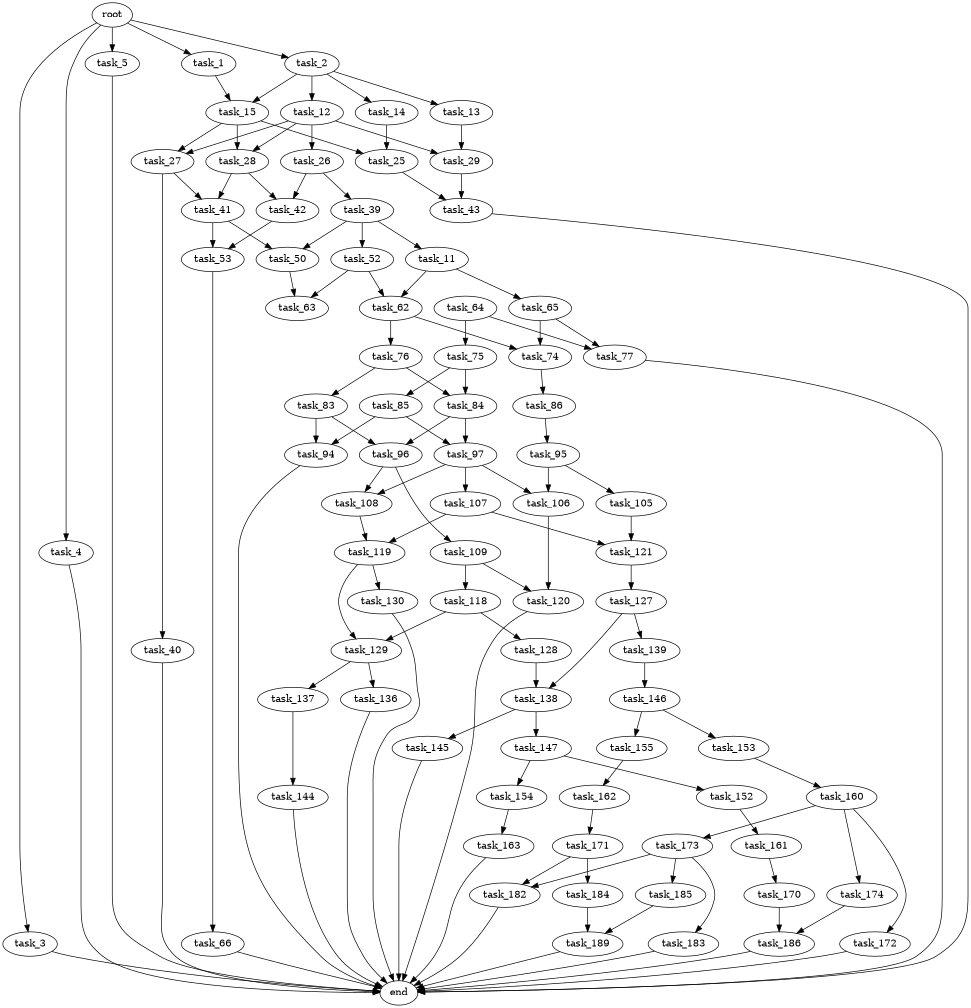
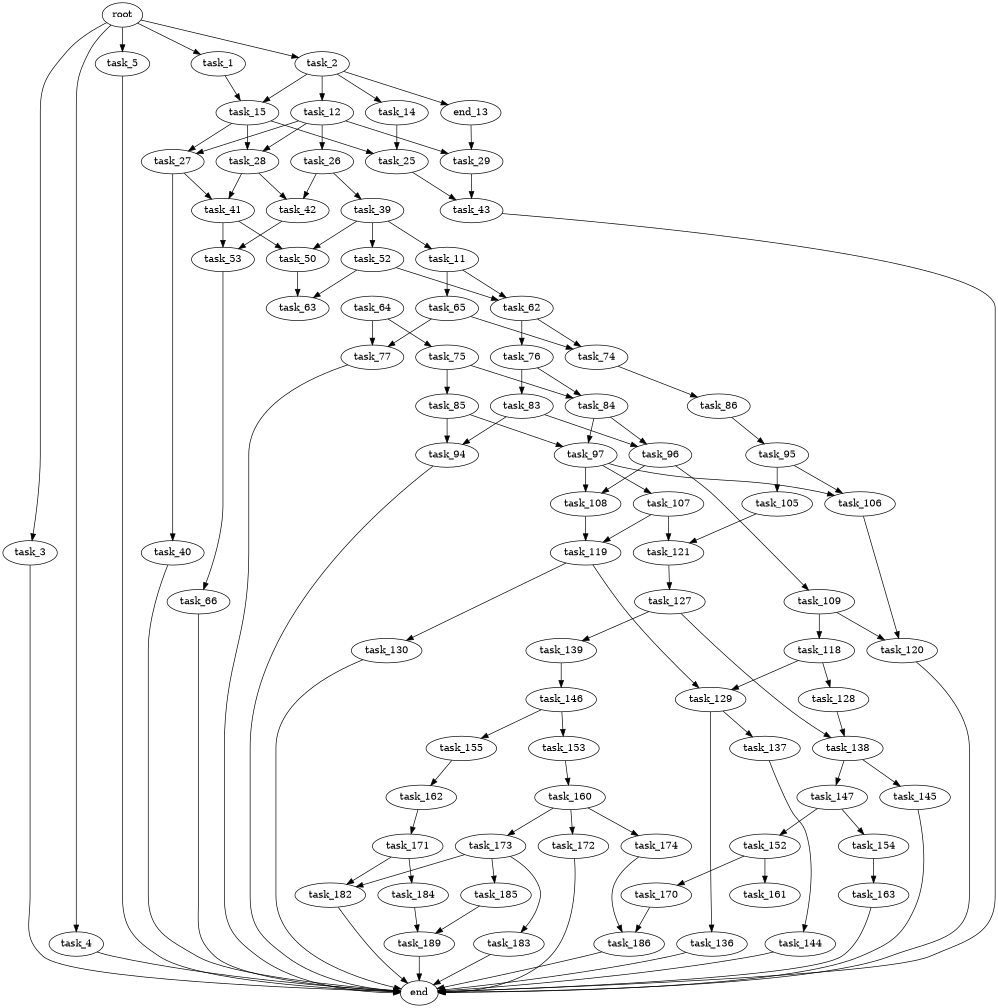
(461, 113) -> (471, 113)
(772, 867) -> (715, 869)
